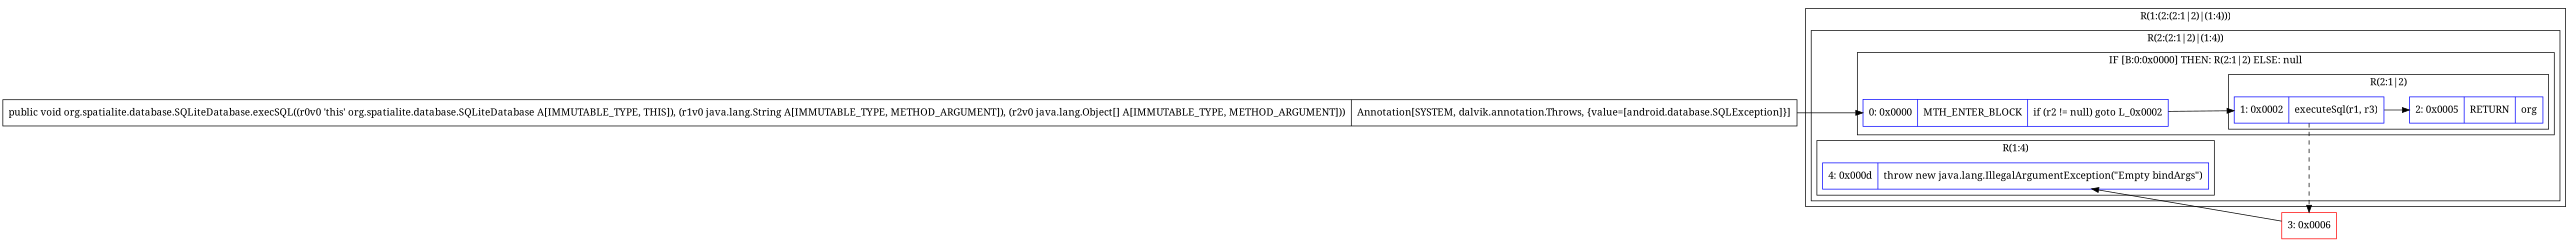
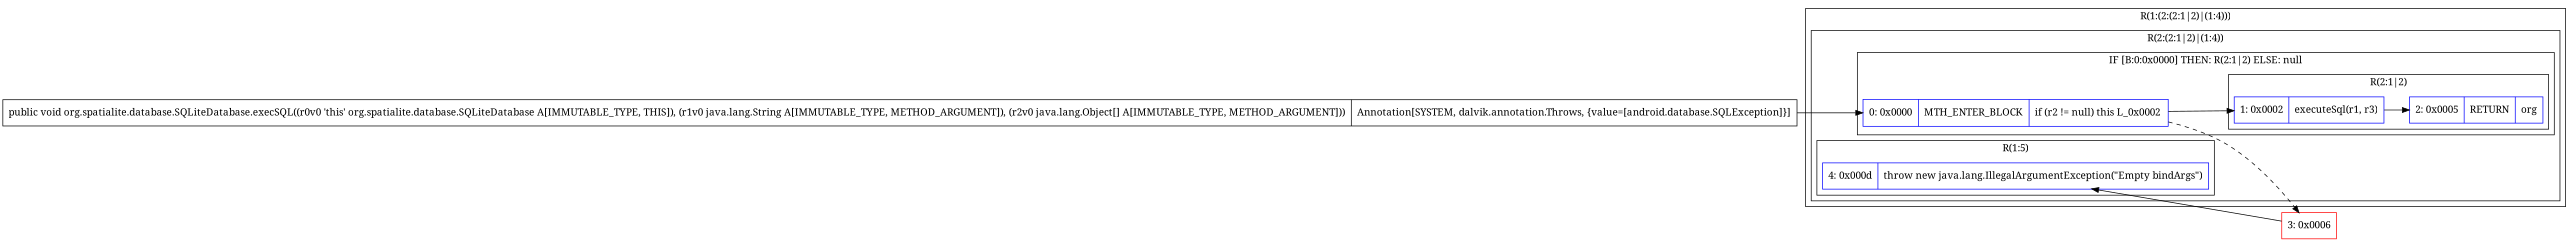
(2098, 112) -> (2098, 112)
(2016, 149) -> (2016, 149)
(2309, 164) -> (2239, 153)
